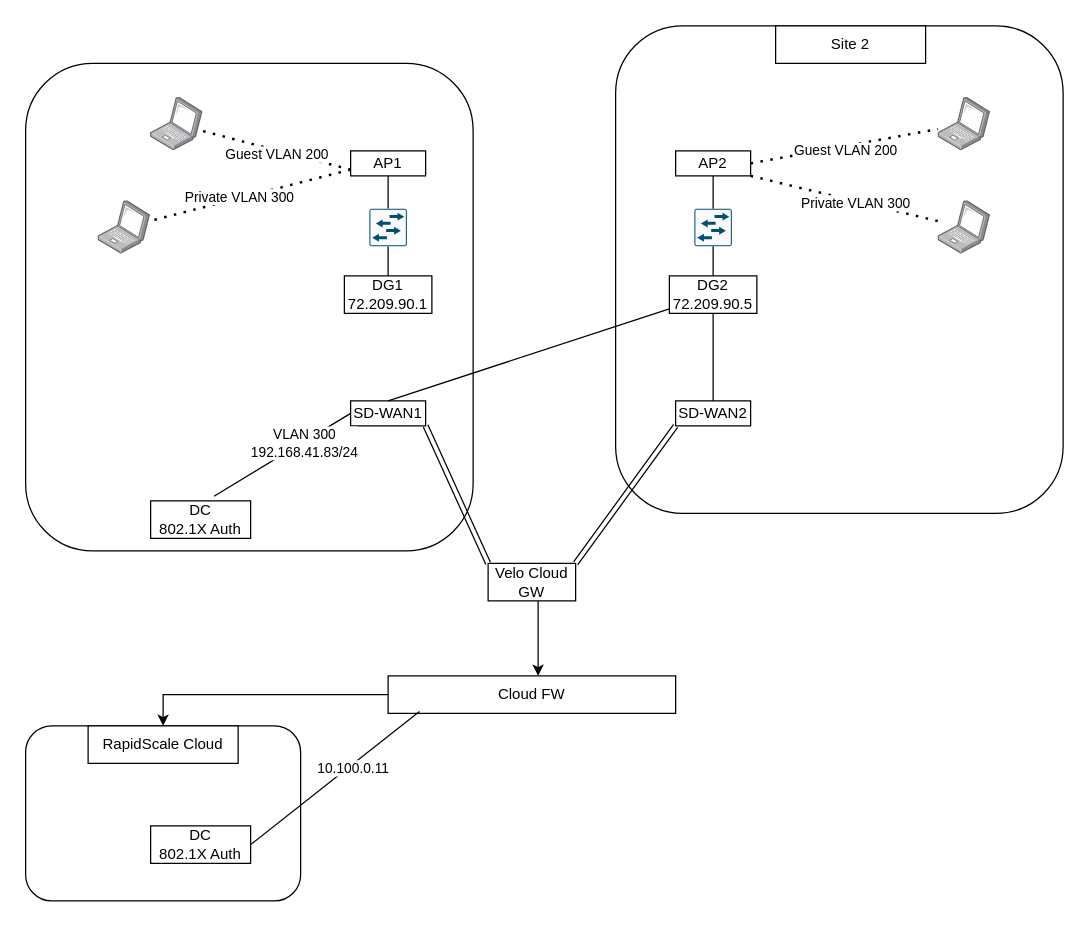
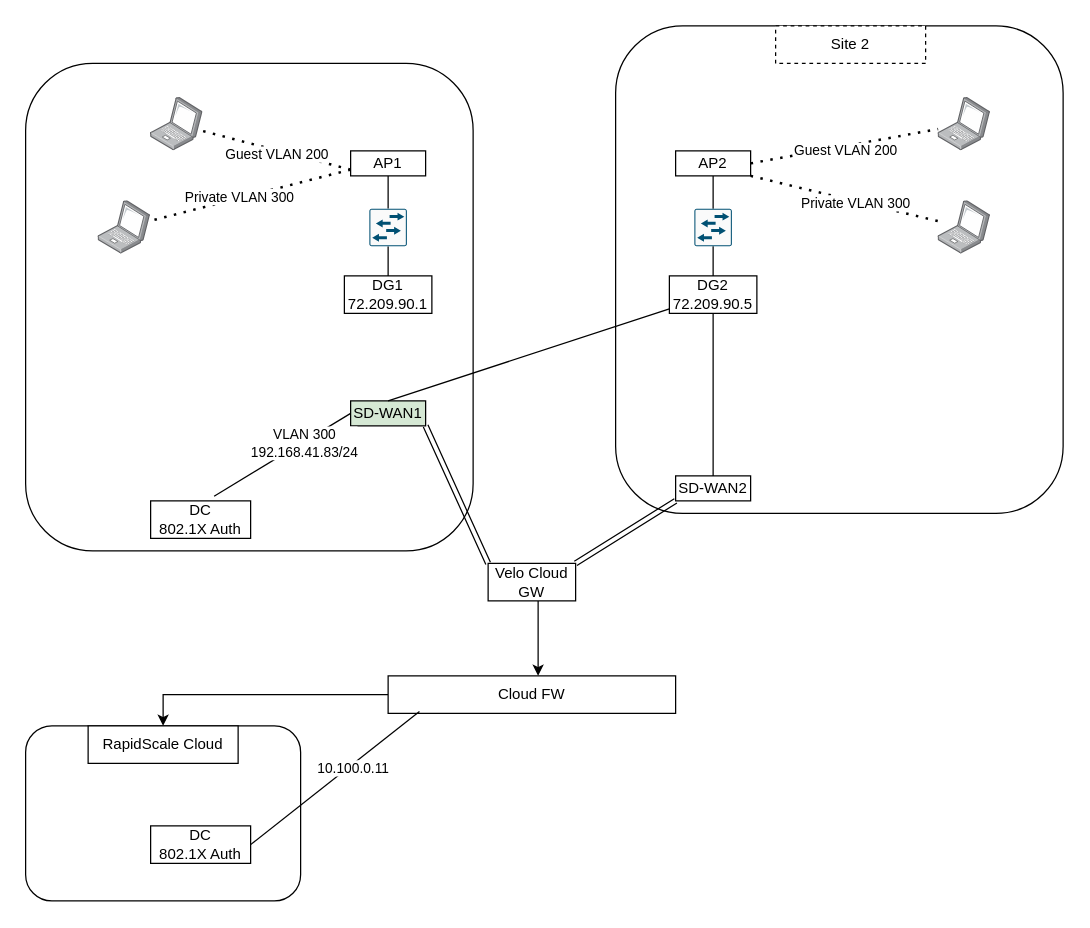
(851, 44) -> (851, 44)
(388, 413) -> (388, 413)
(713, 413) -> (713, 488)
